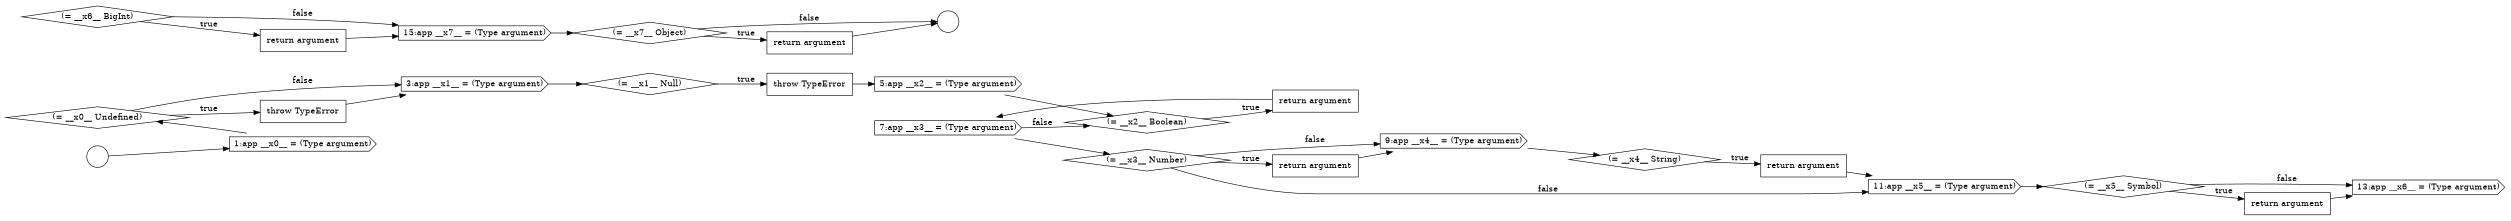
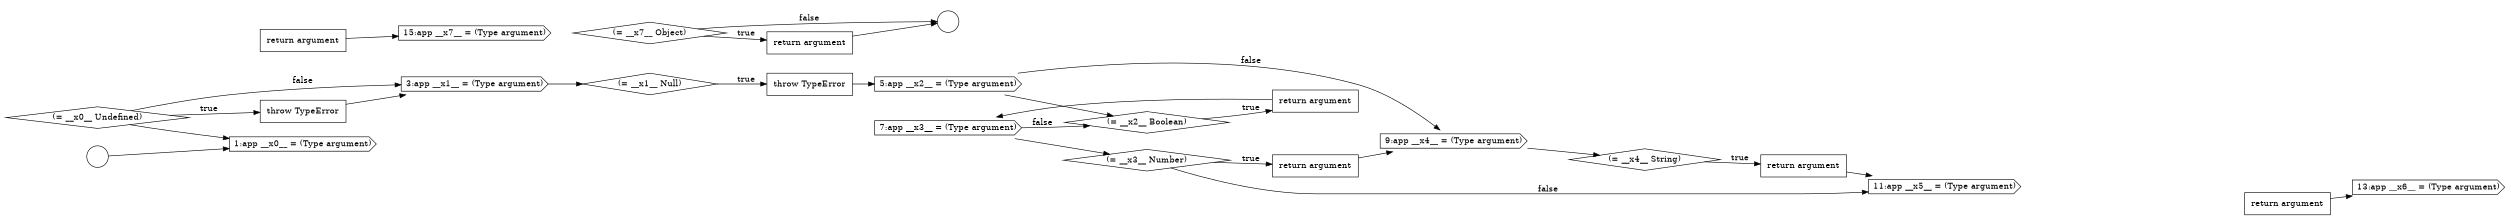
(98, 17) -> none
(559, 33) -> none
(205, 127) -> (176, 132)
(1285, 149) -> (1233, 65)
(2124, 187) -> none
